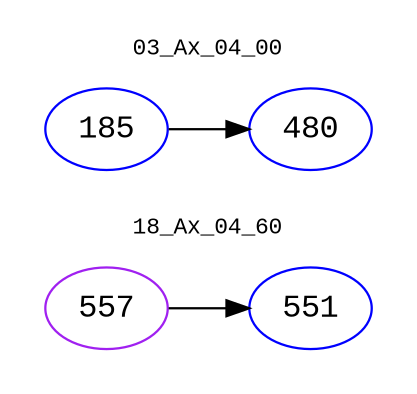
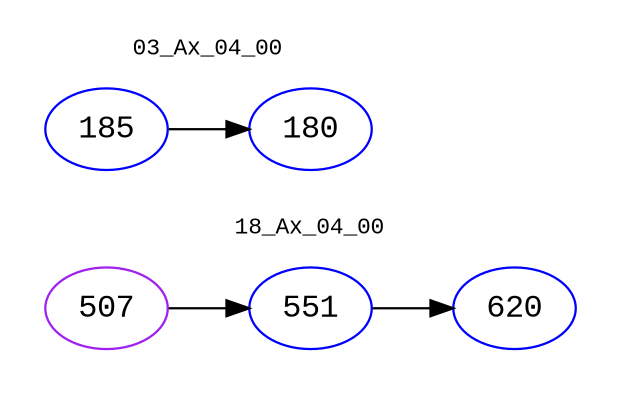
(311, 129) -> (311, 129)
(209, 228) -> (311, 228)
(107, 308) -> (107, 308)
none -> (515, 308)
